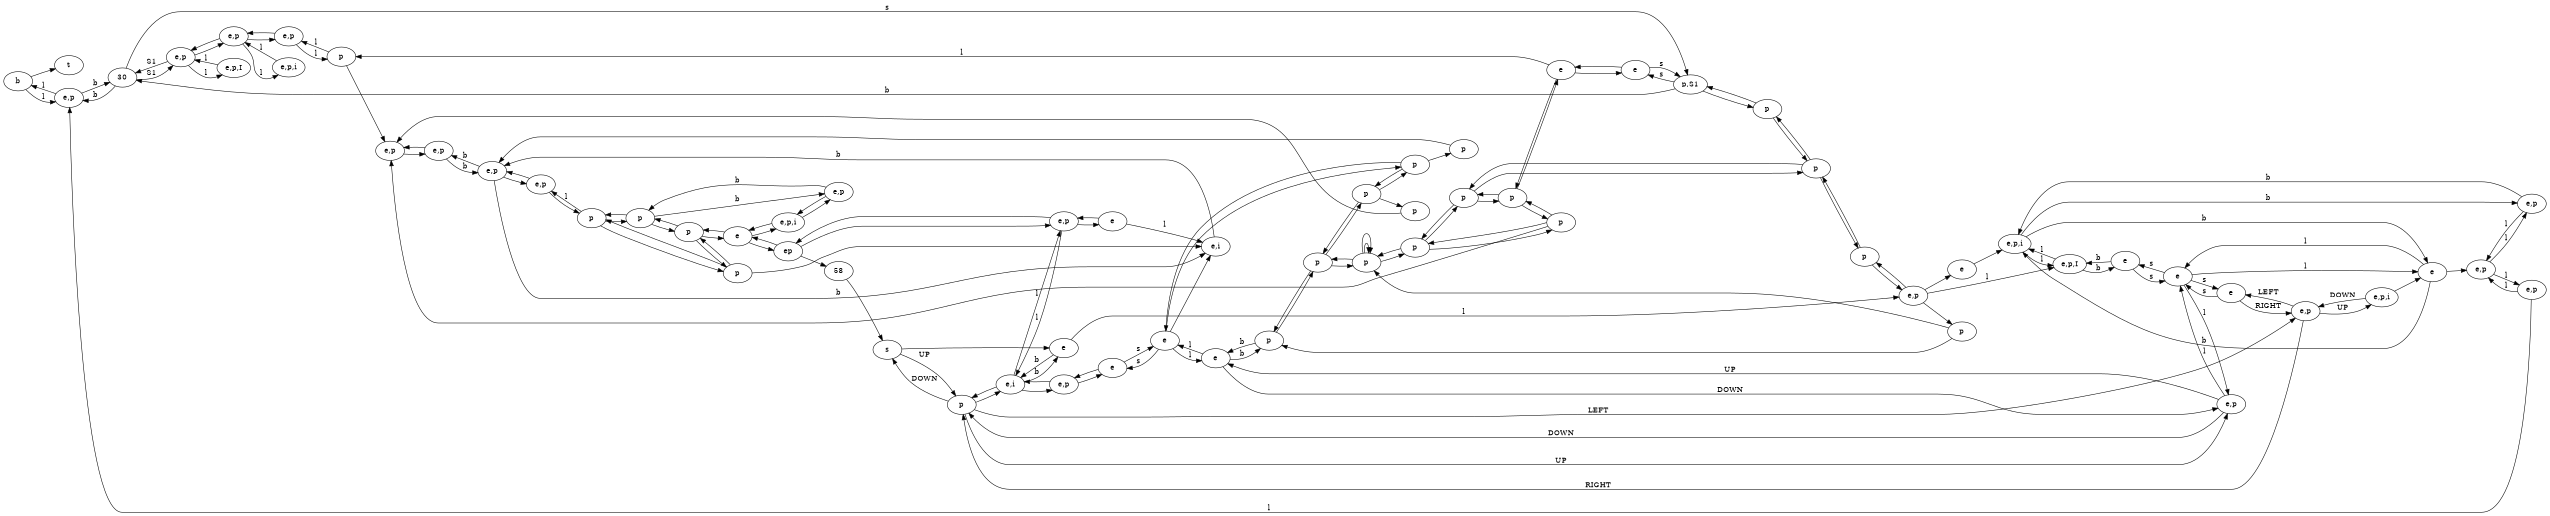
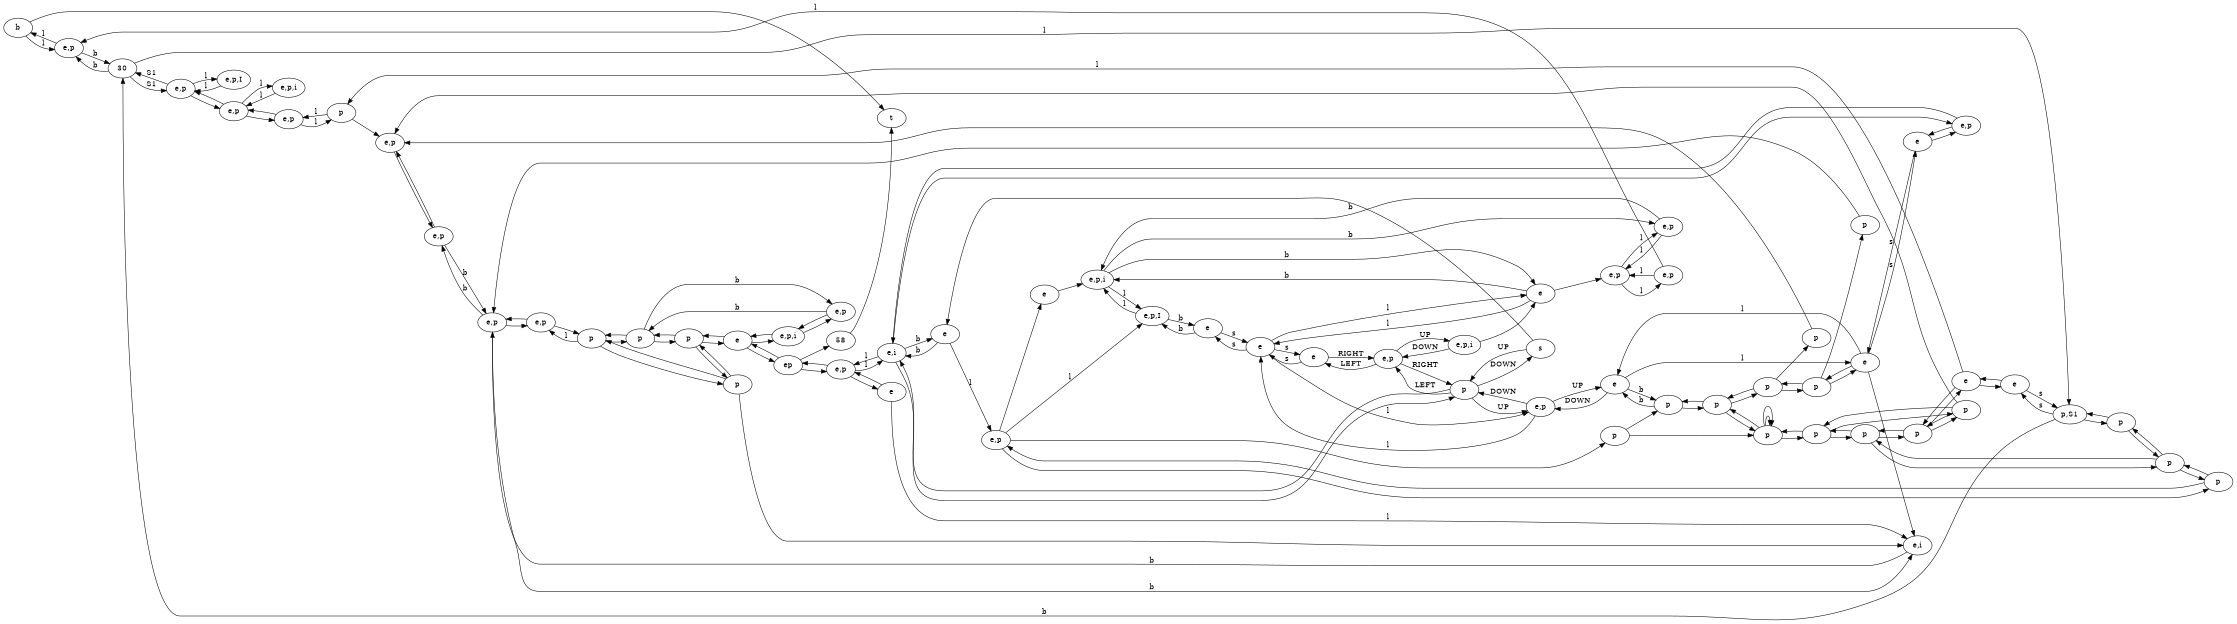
(887, 8) -> (1045, 31)
(865, 307) -> (883, 236)
